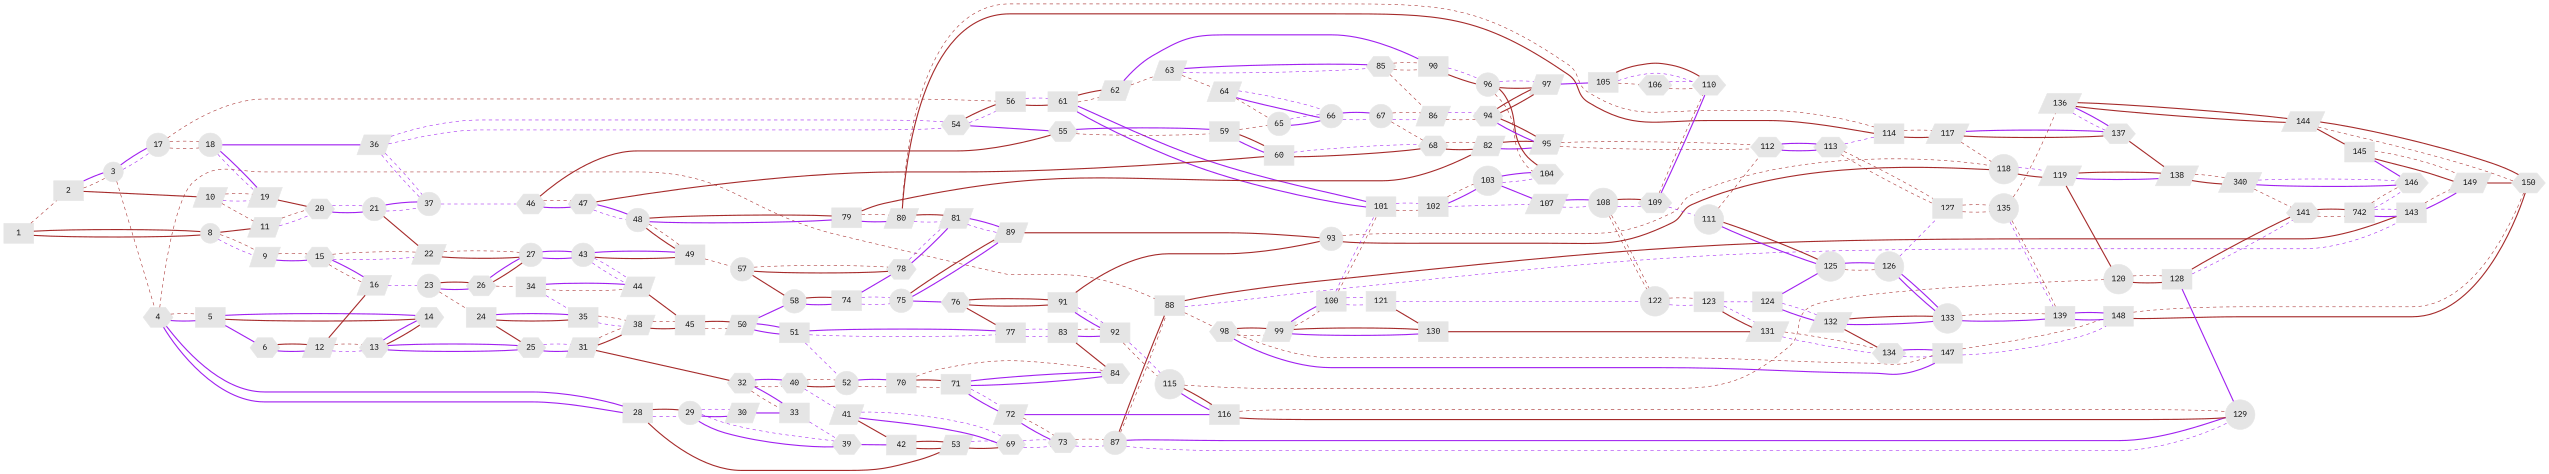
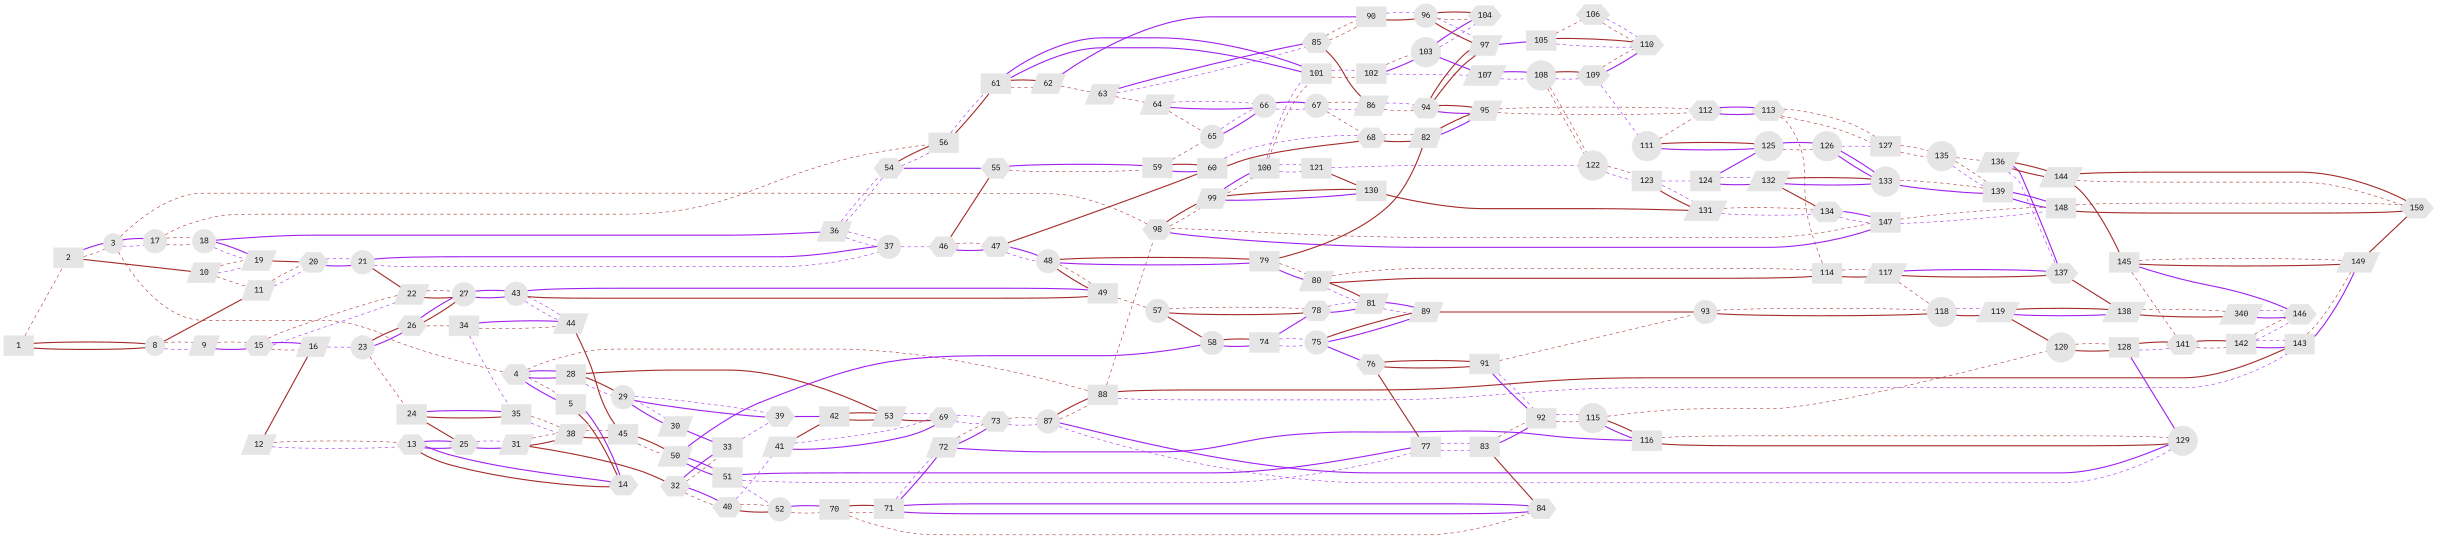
(1406, 91) -> (1339, 66)
(1859, 141) -> (1805, 192)
none -> (630, 193)
(2273, 198) -> (2153, 303)
(2360, 213) -> (2241, 344)
(1194, 254) -> (1597, 338)
(265, 348) -> none
